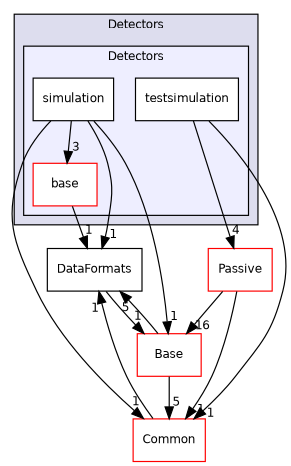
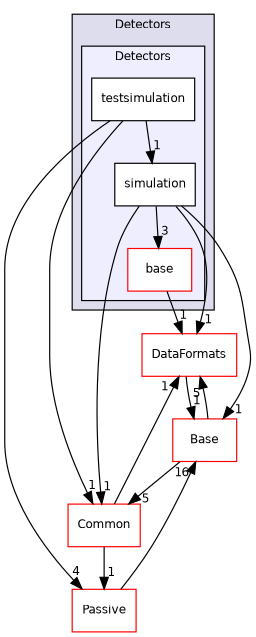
none -> (148, 136)
(95, 270) -> (189, 355)
(221, 353) -> (104, 562)
